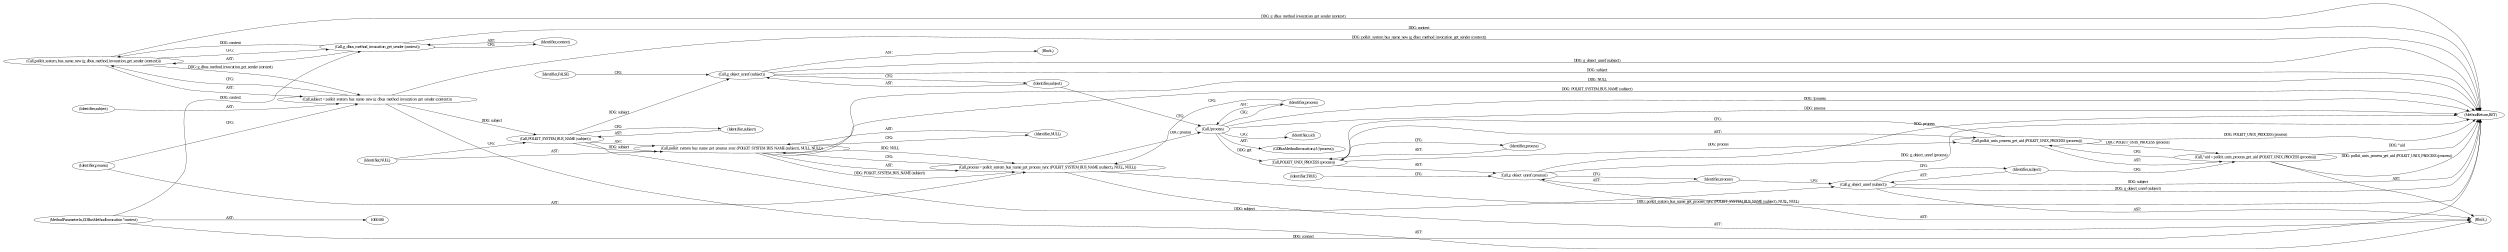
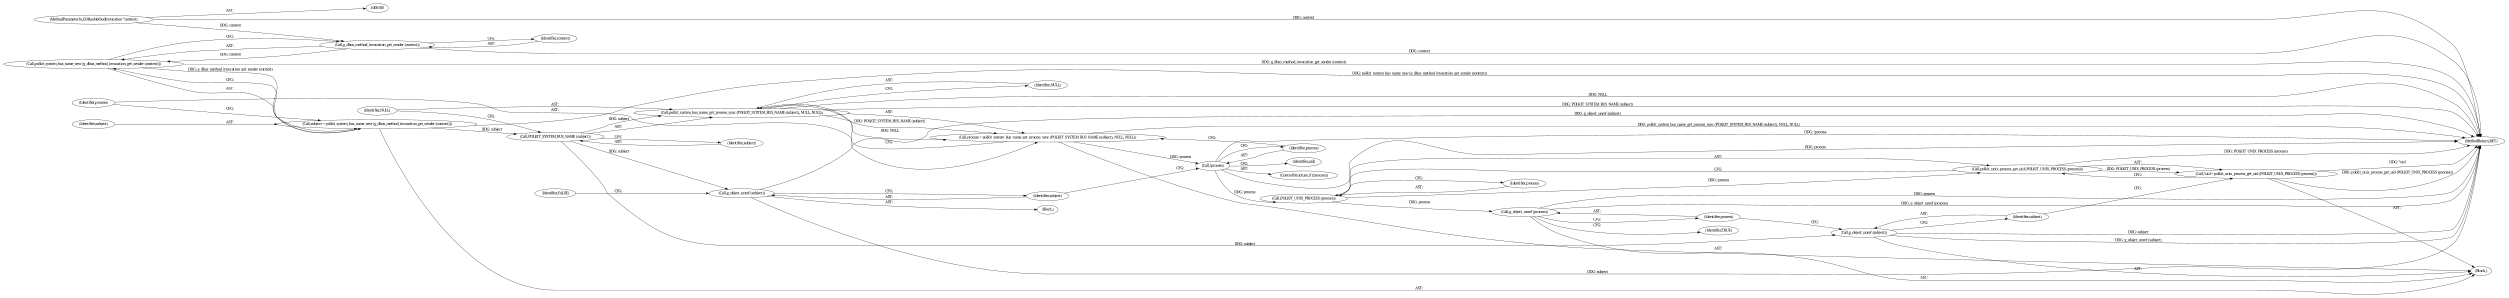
(1303, 149) -> (1304, 175)
(1245, 150) -> (1245, 192)
(1419, 165) -> (1420, 202)
(1406, 177) -> (1614, 234)
